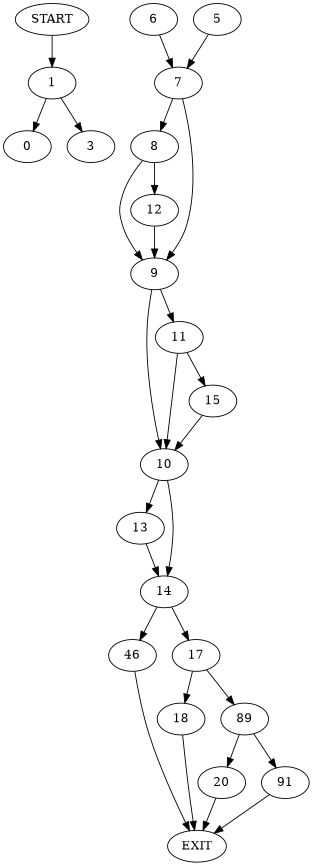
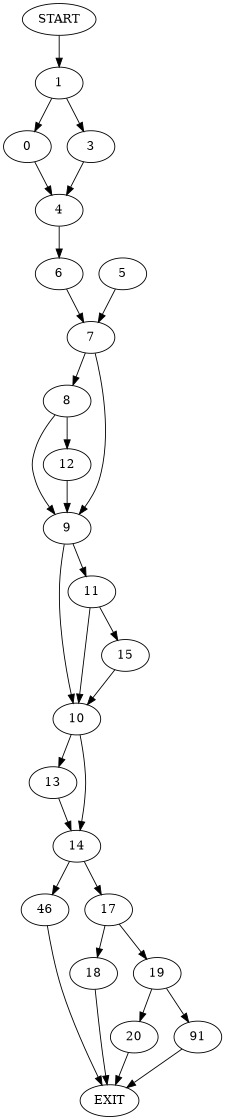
none -> (59, 210)
(245, 719) -> (157, 973)
